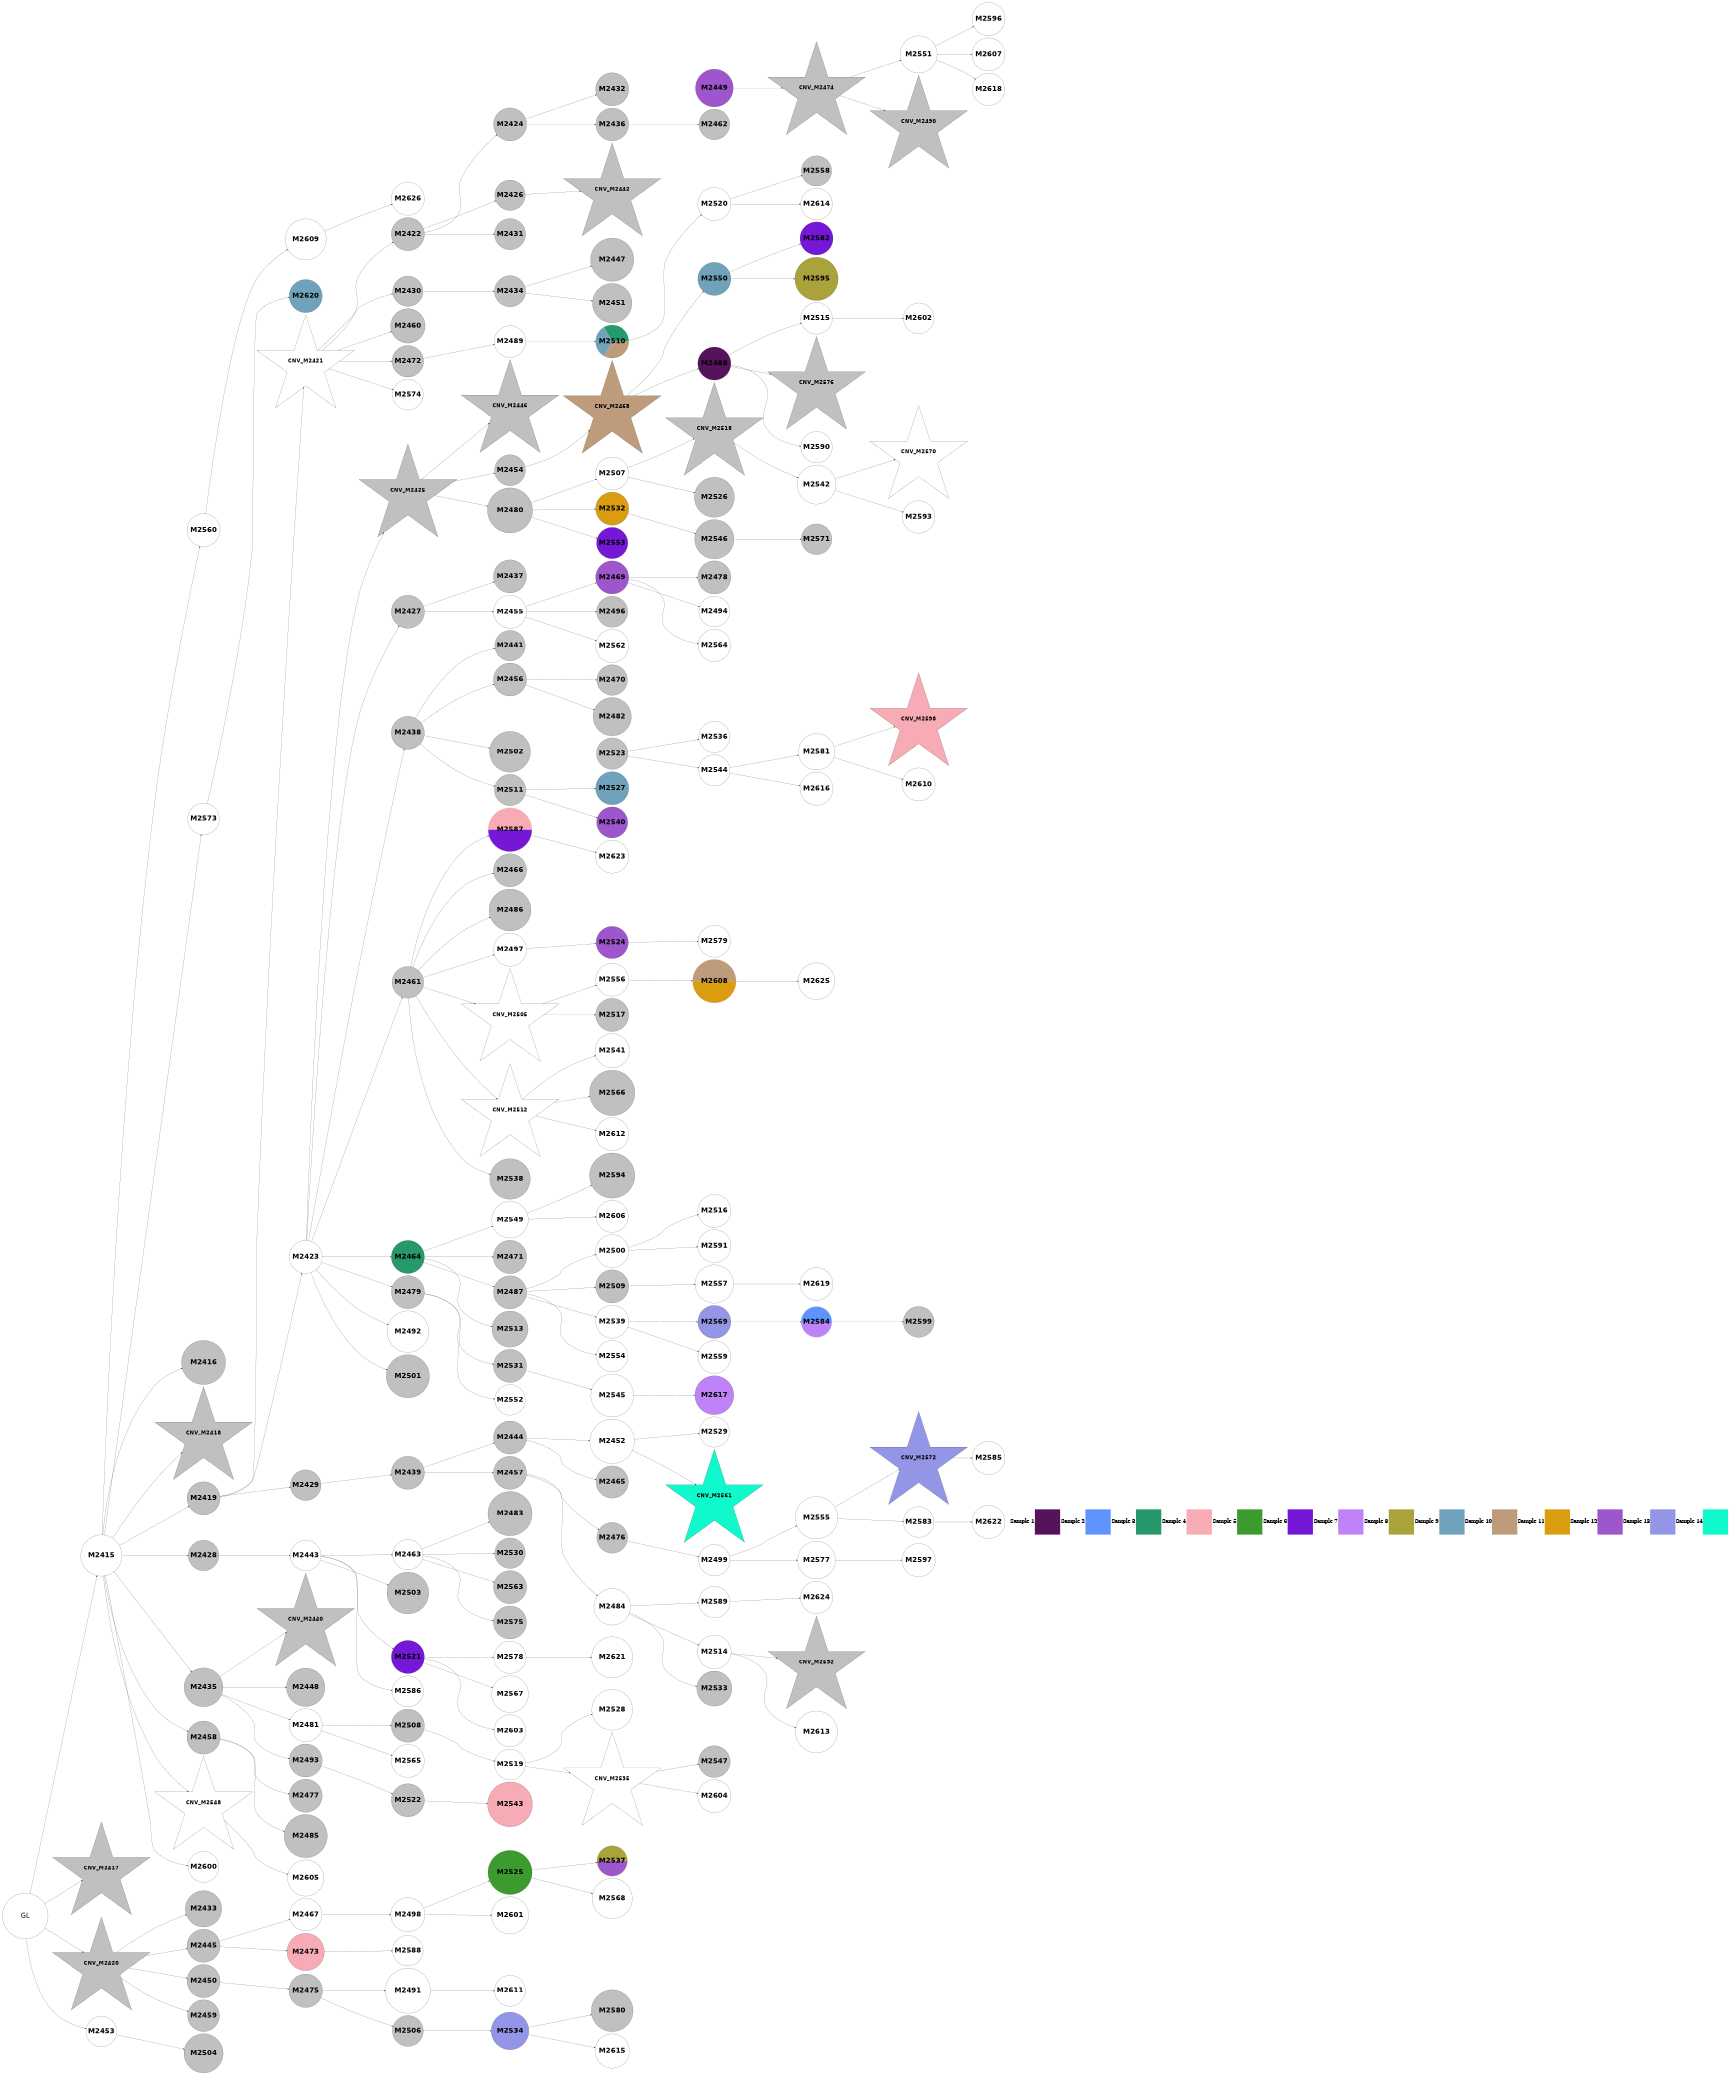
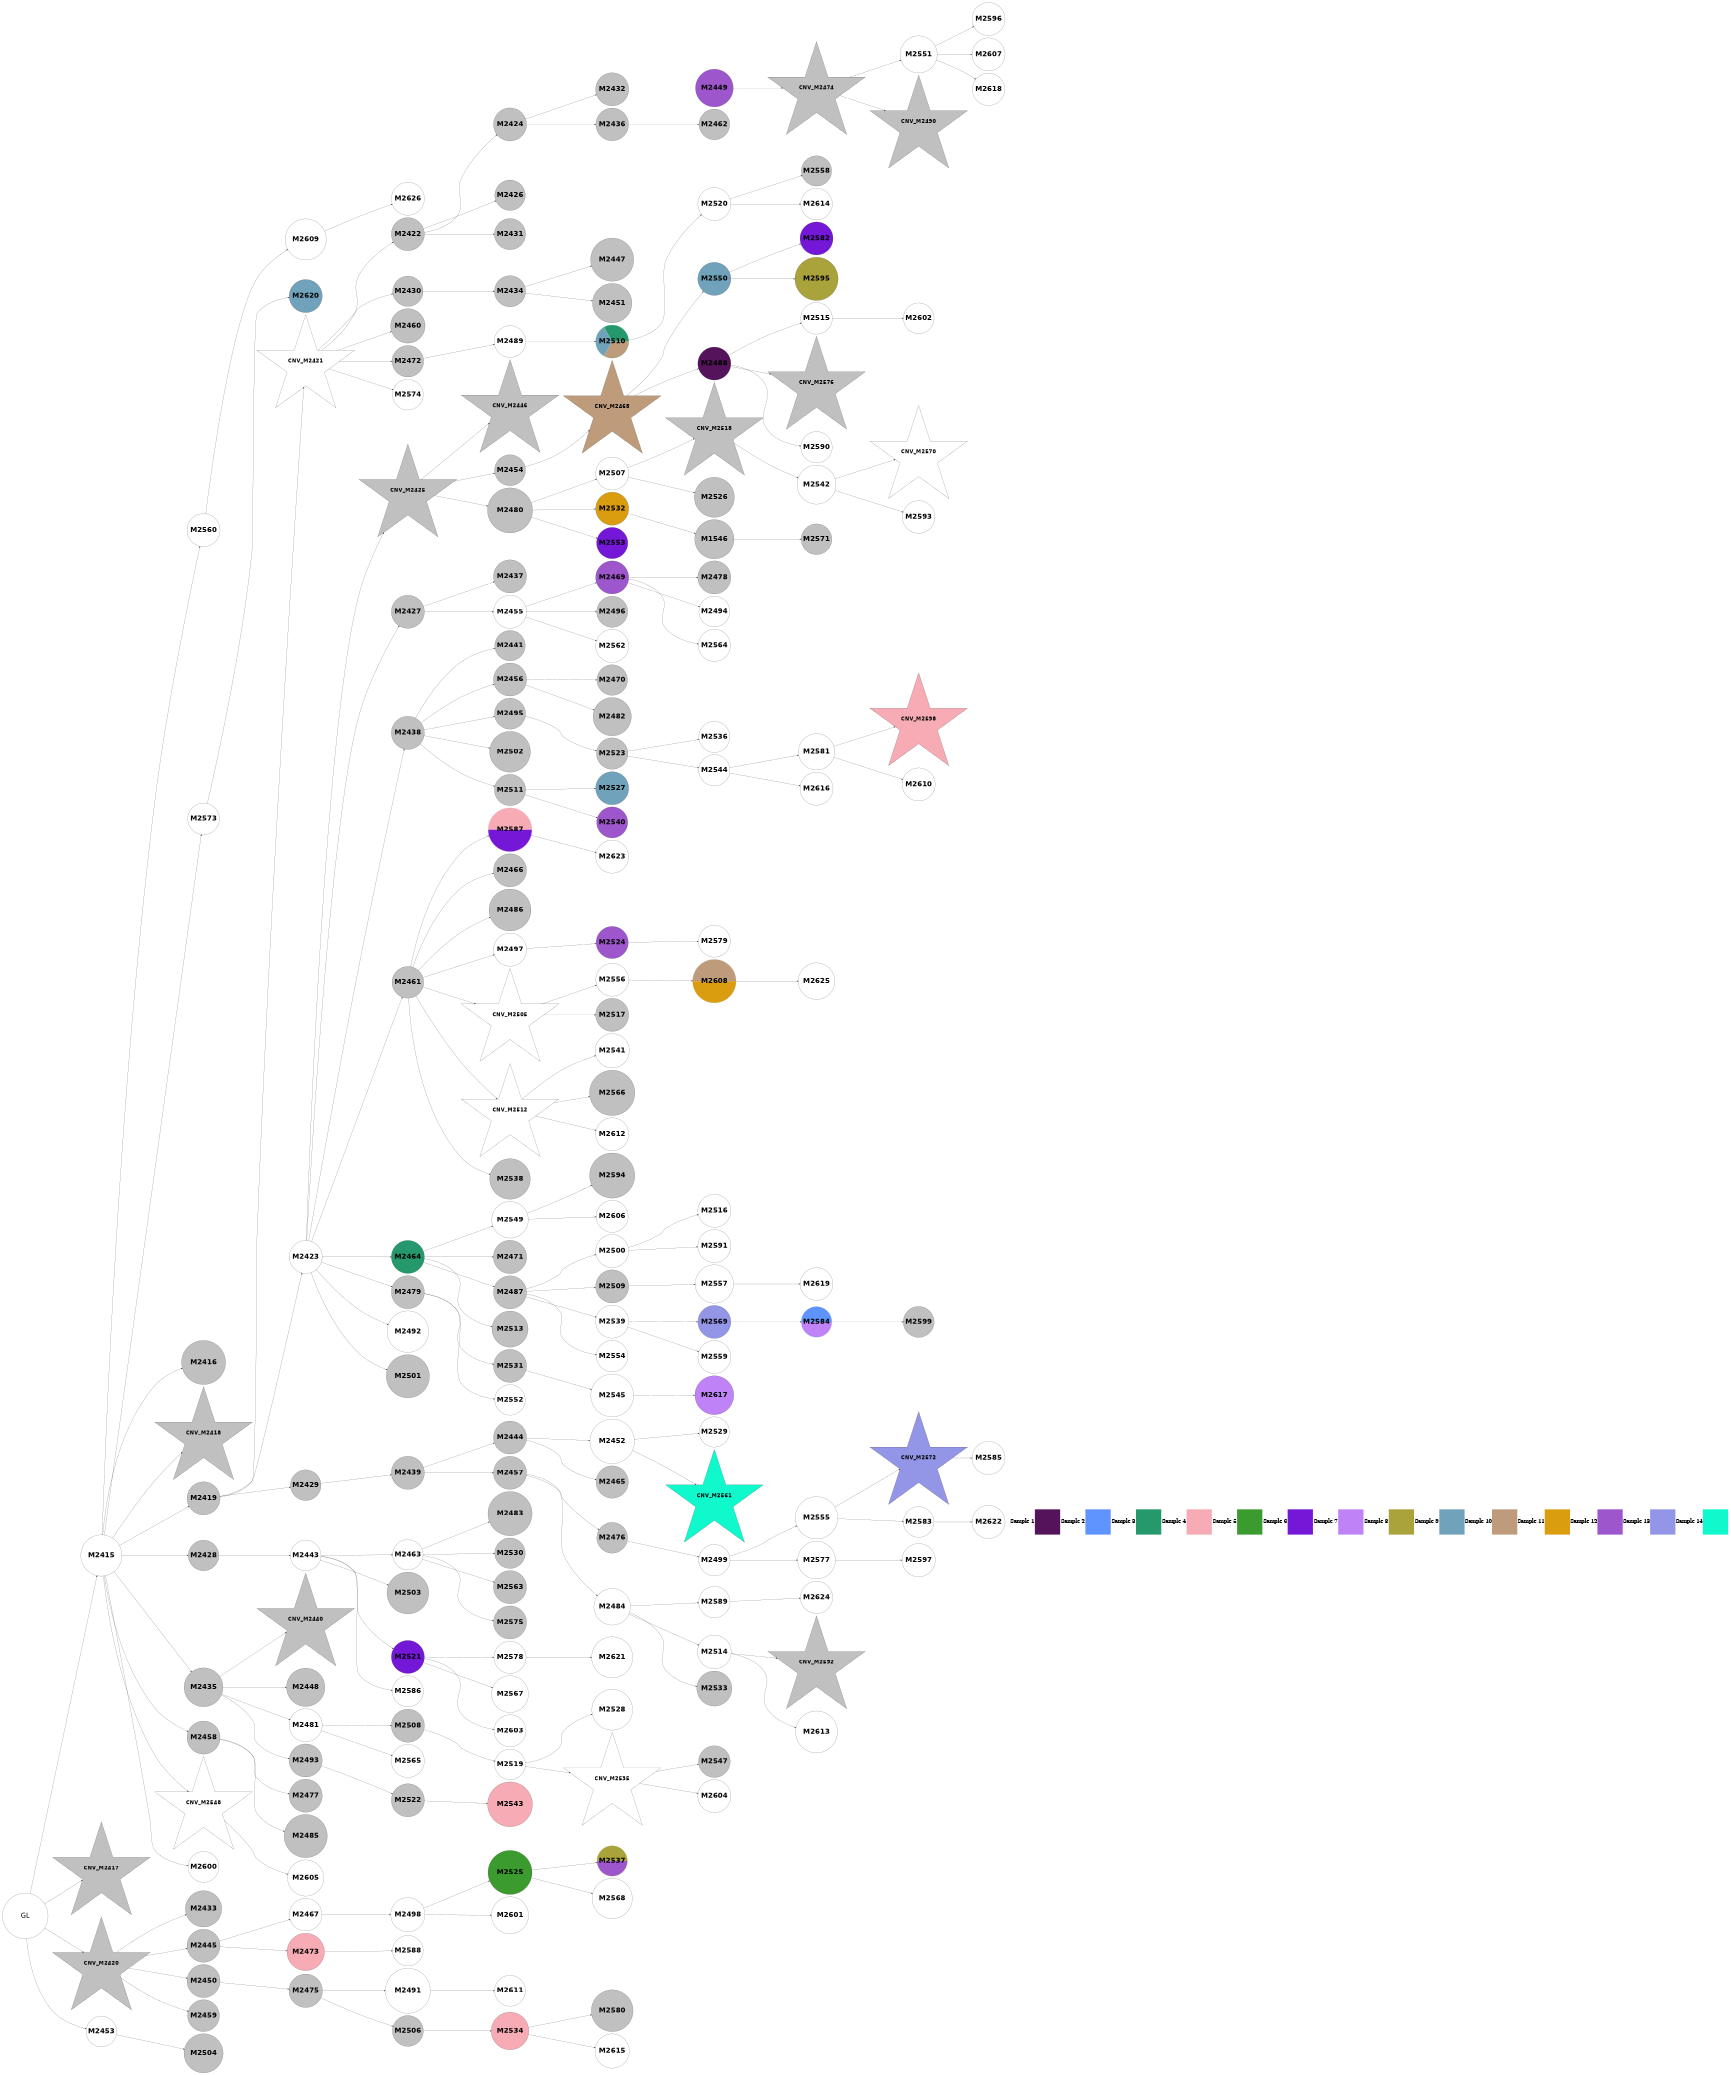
(612, 189) -> none
(714, 539) -> (714, 539)
none -> (510, 714)
(510, 2031) -> (510, 2031)
